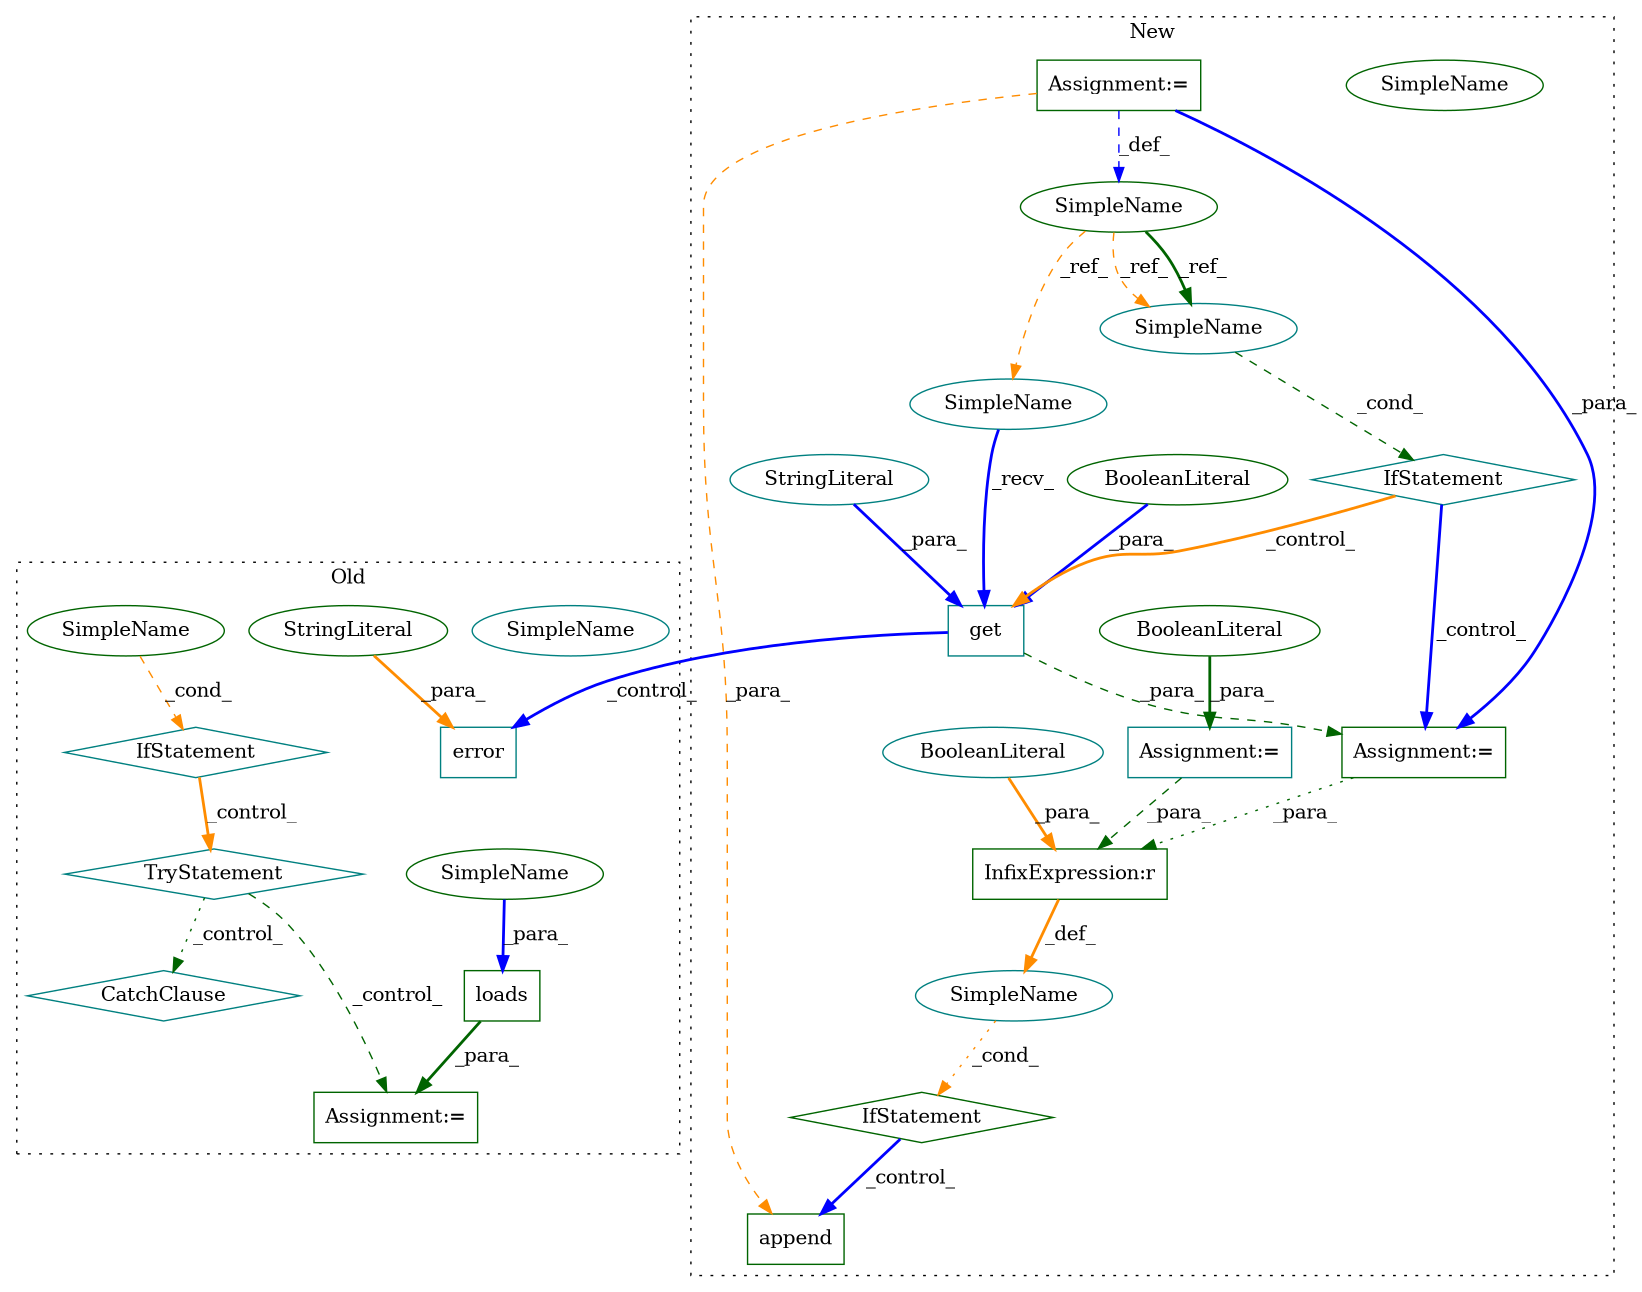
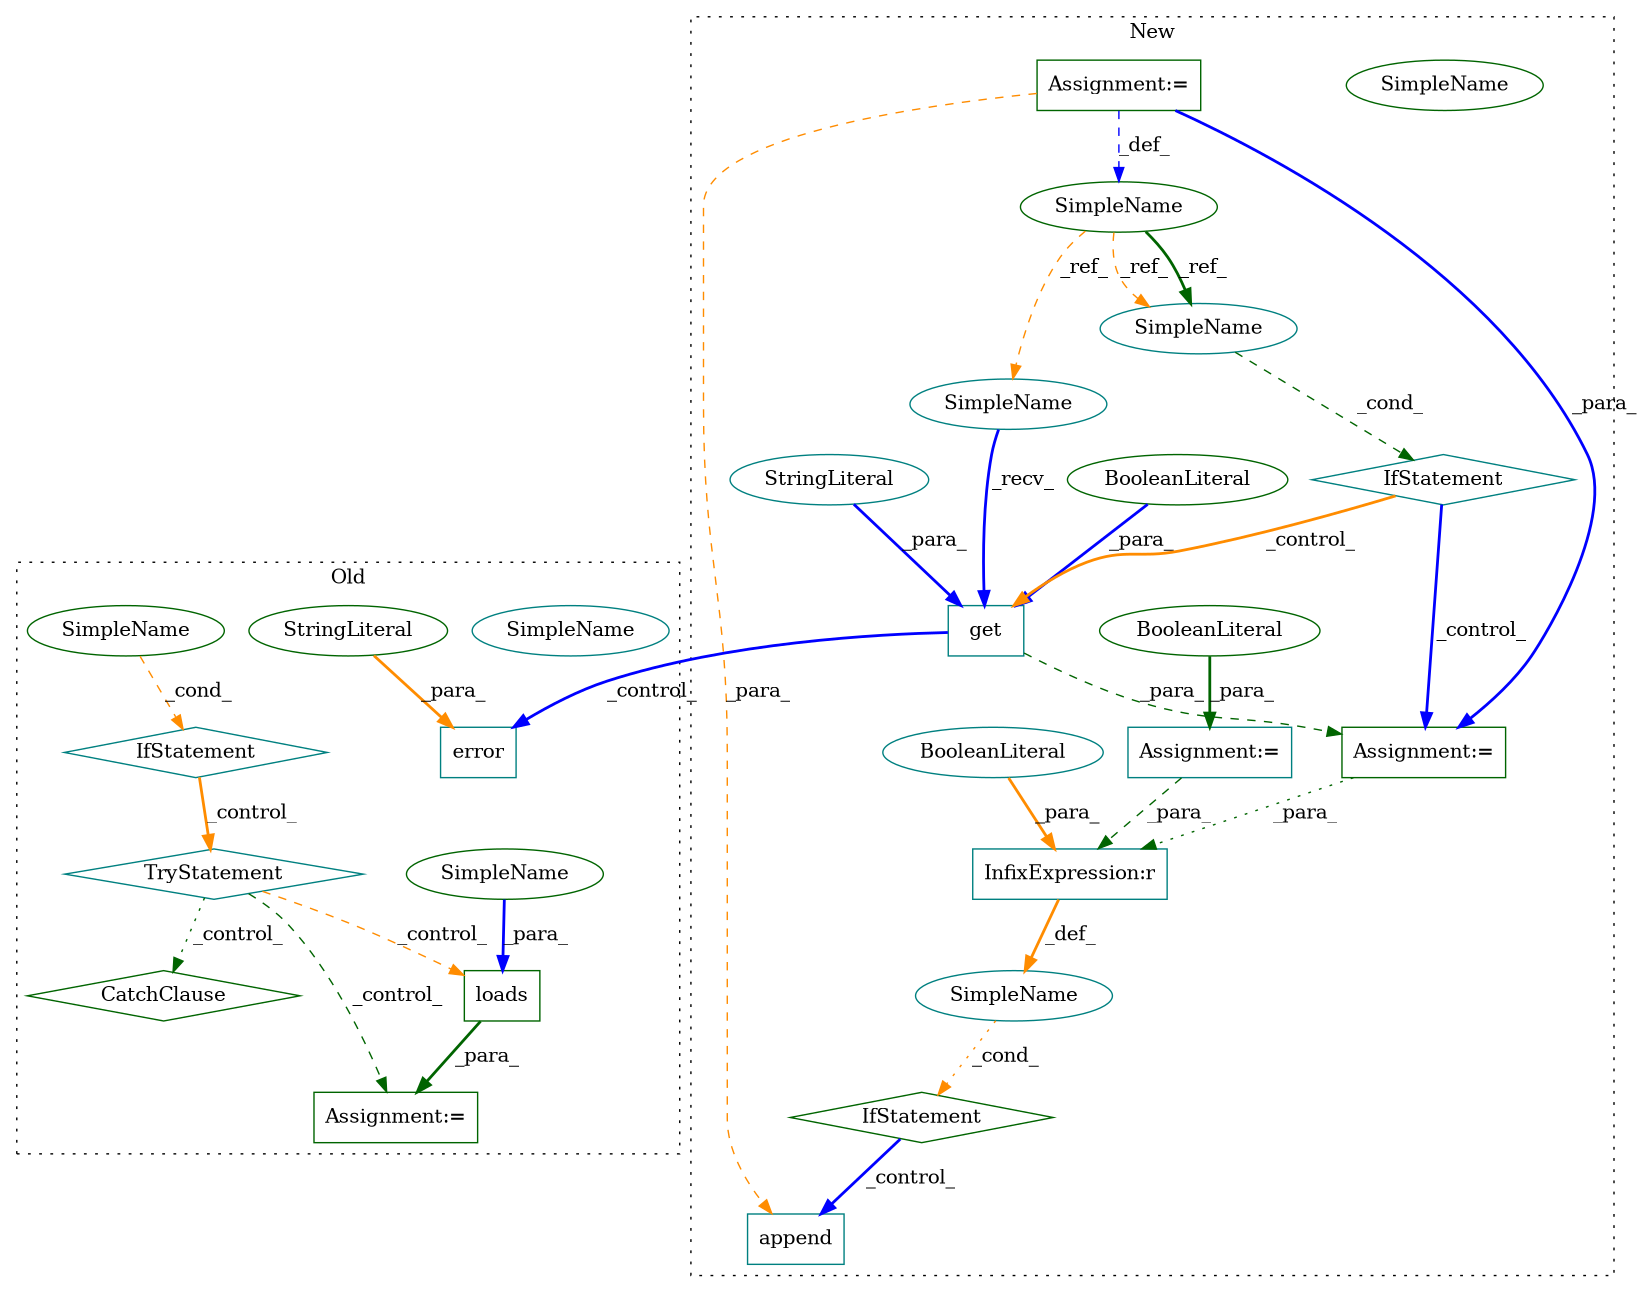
(1070, 874) -> (1070, 874)
none -> (358, 927)
(164, 996) -> (164, 996)
(796, 1239) -> (796, 1239)
